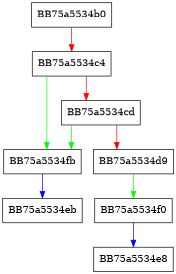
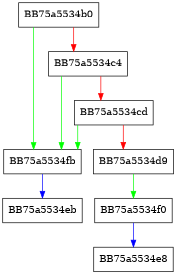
none -> (34, 85)
